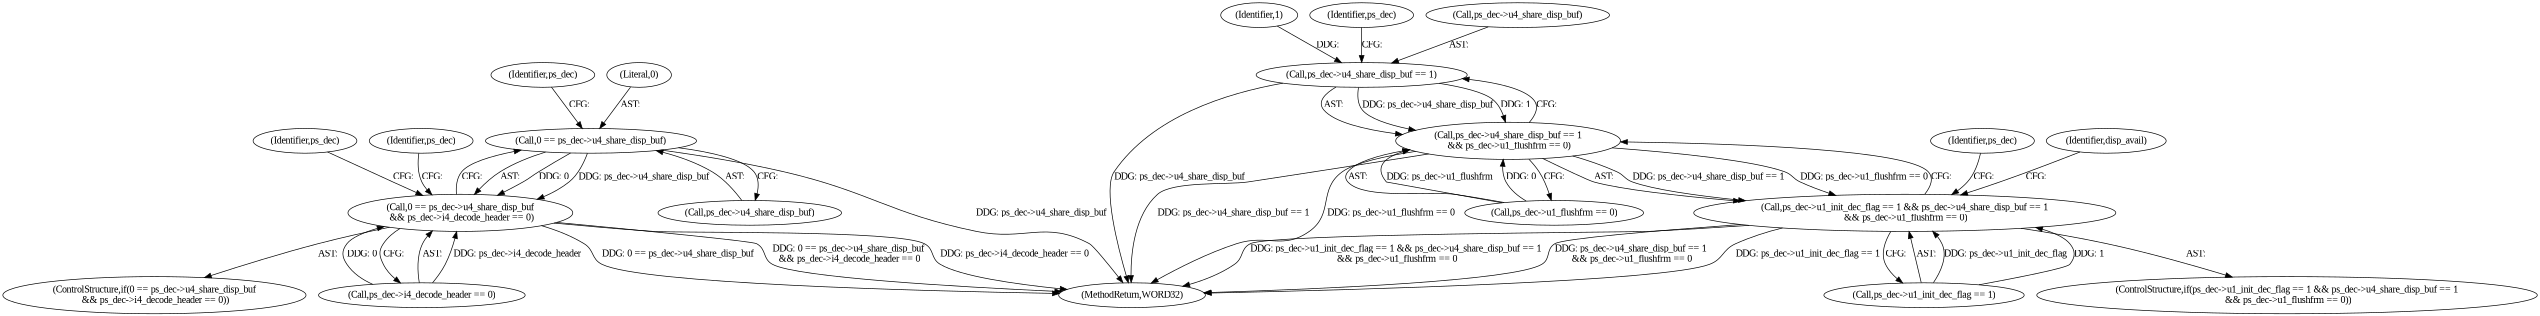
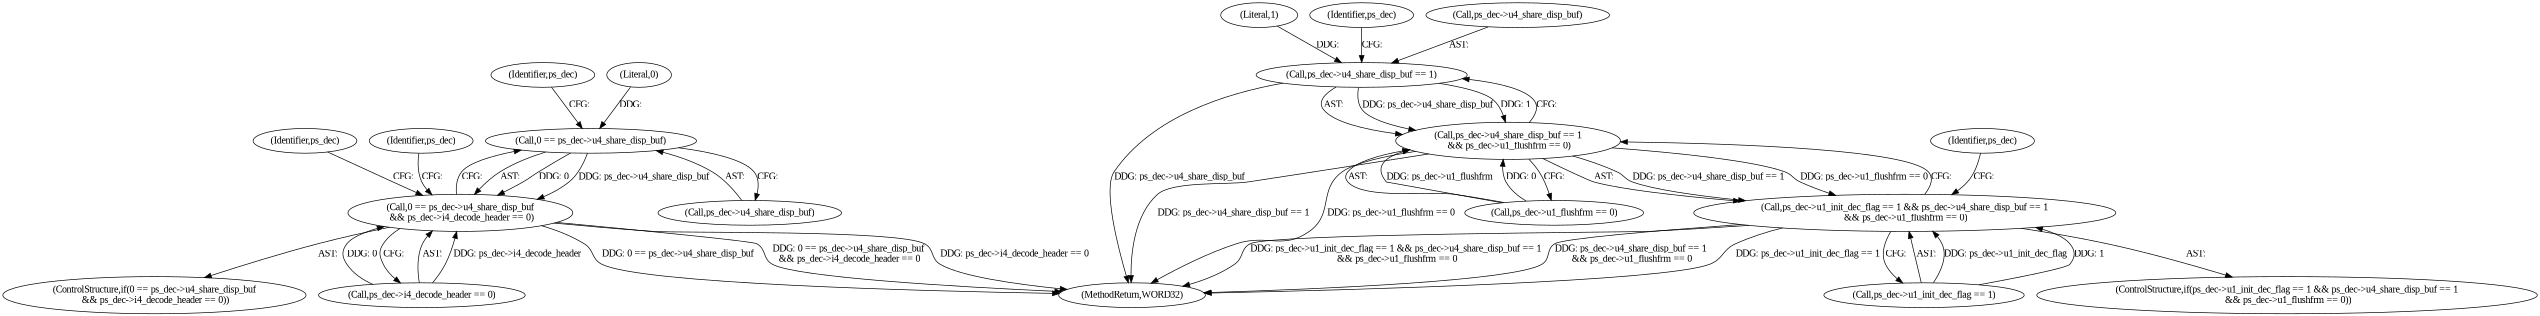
(1259, 15) -> (1259, 15)
(632, 105) -> (632, 105)
(2106, 141) -> none
(896, 209) -> none
